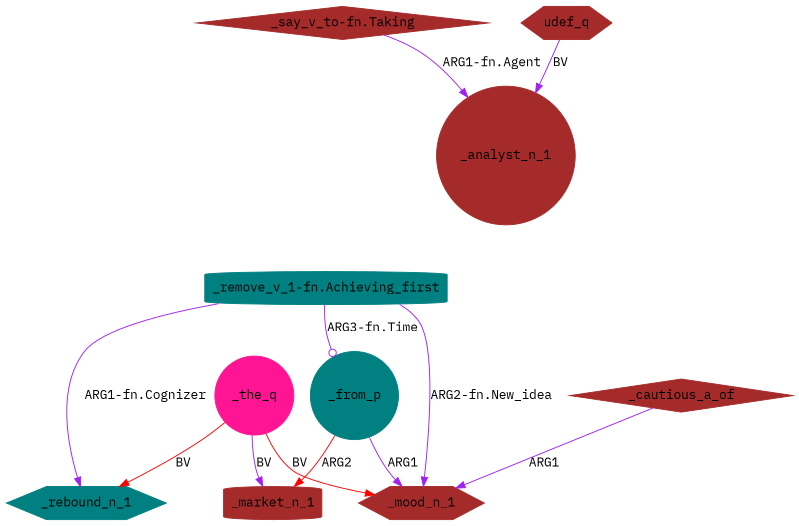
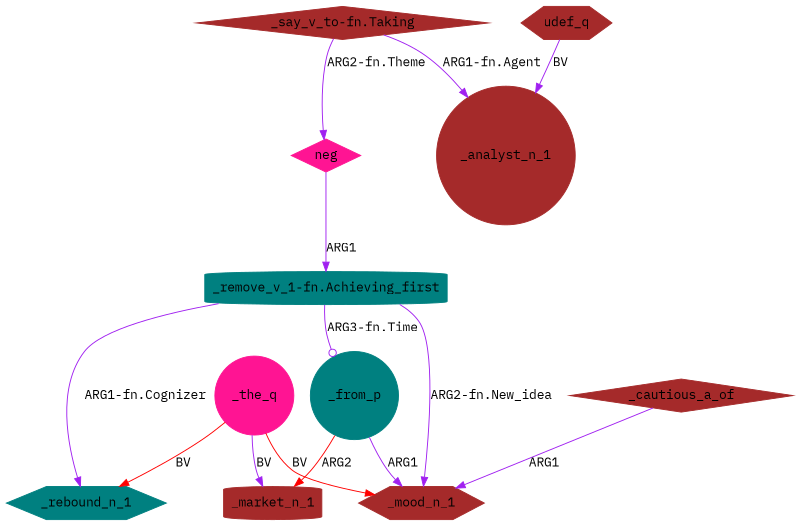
none -> (326, 156)
